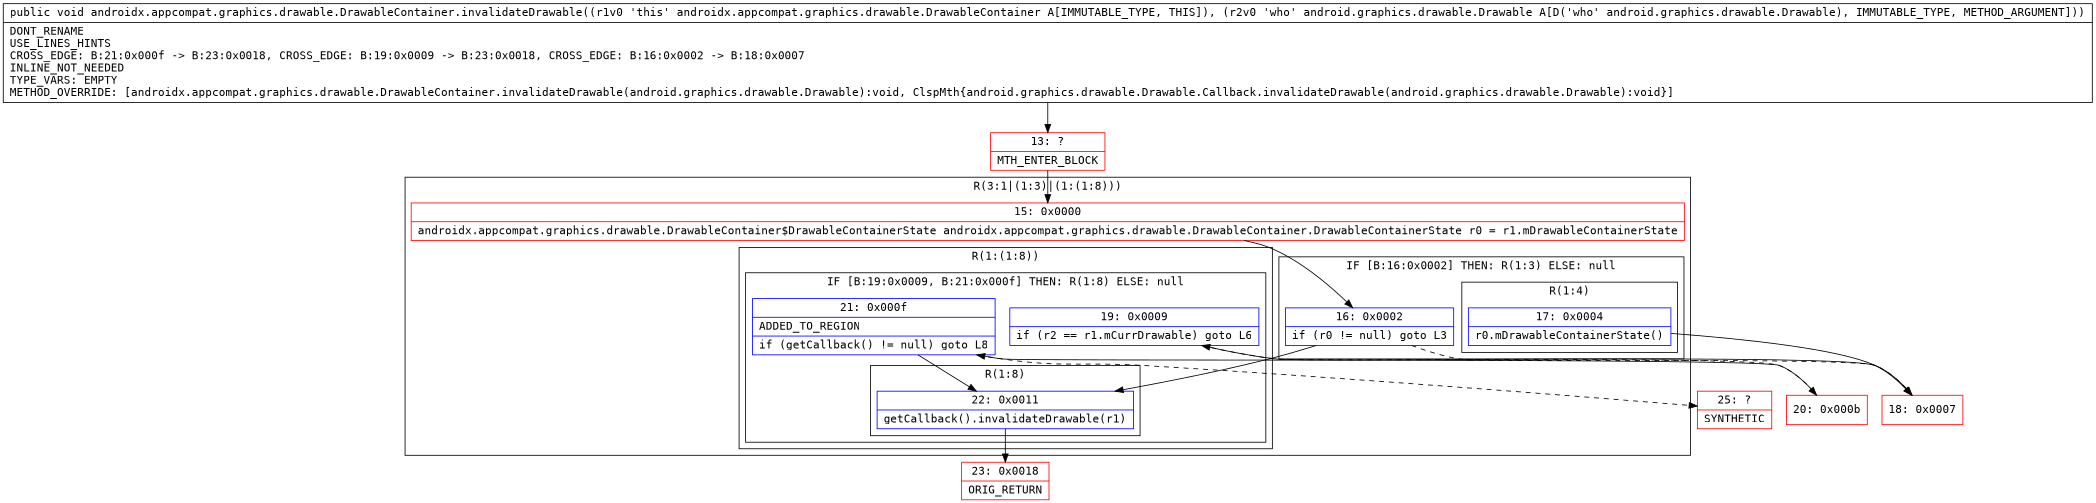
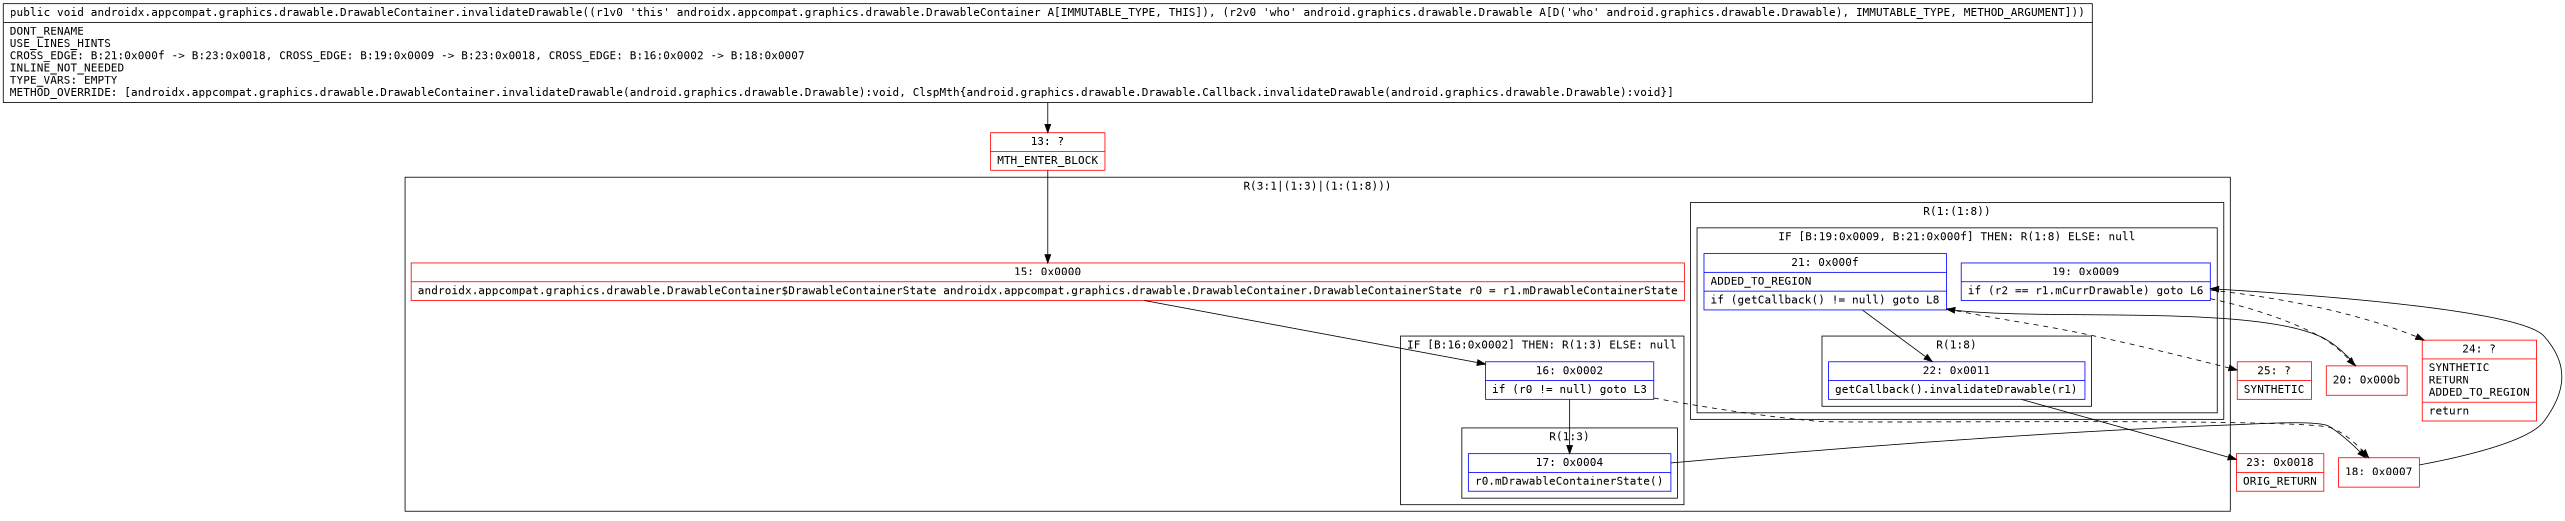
(1570, 292) -> (1570, 437)
(1239, 366) -> (1570, 422)
none -> (2479, 381)
